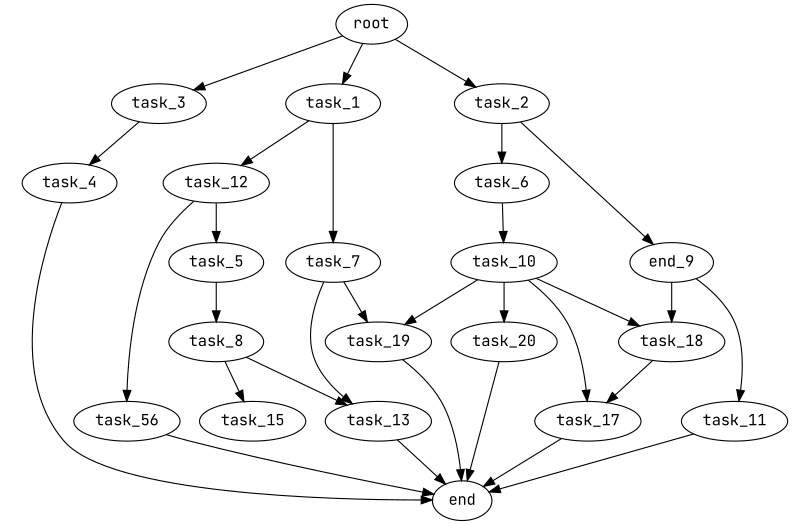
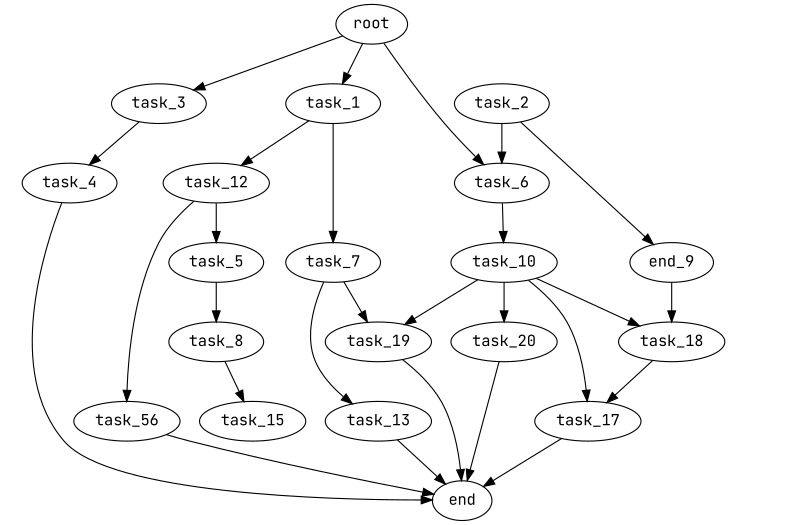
(431, 60) -> (427, 102)
(292, 379) -> none
(735, 421) -> none
